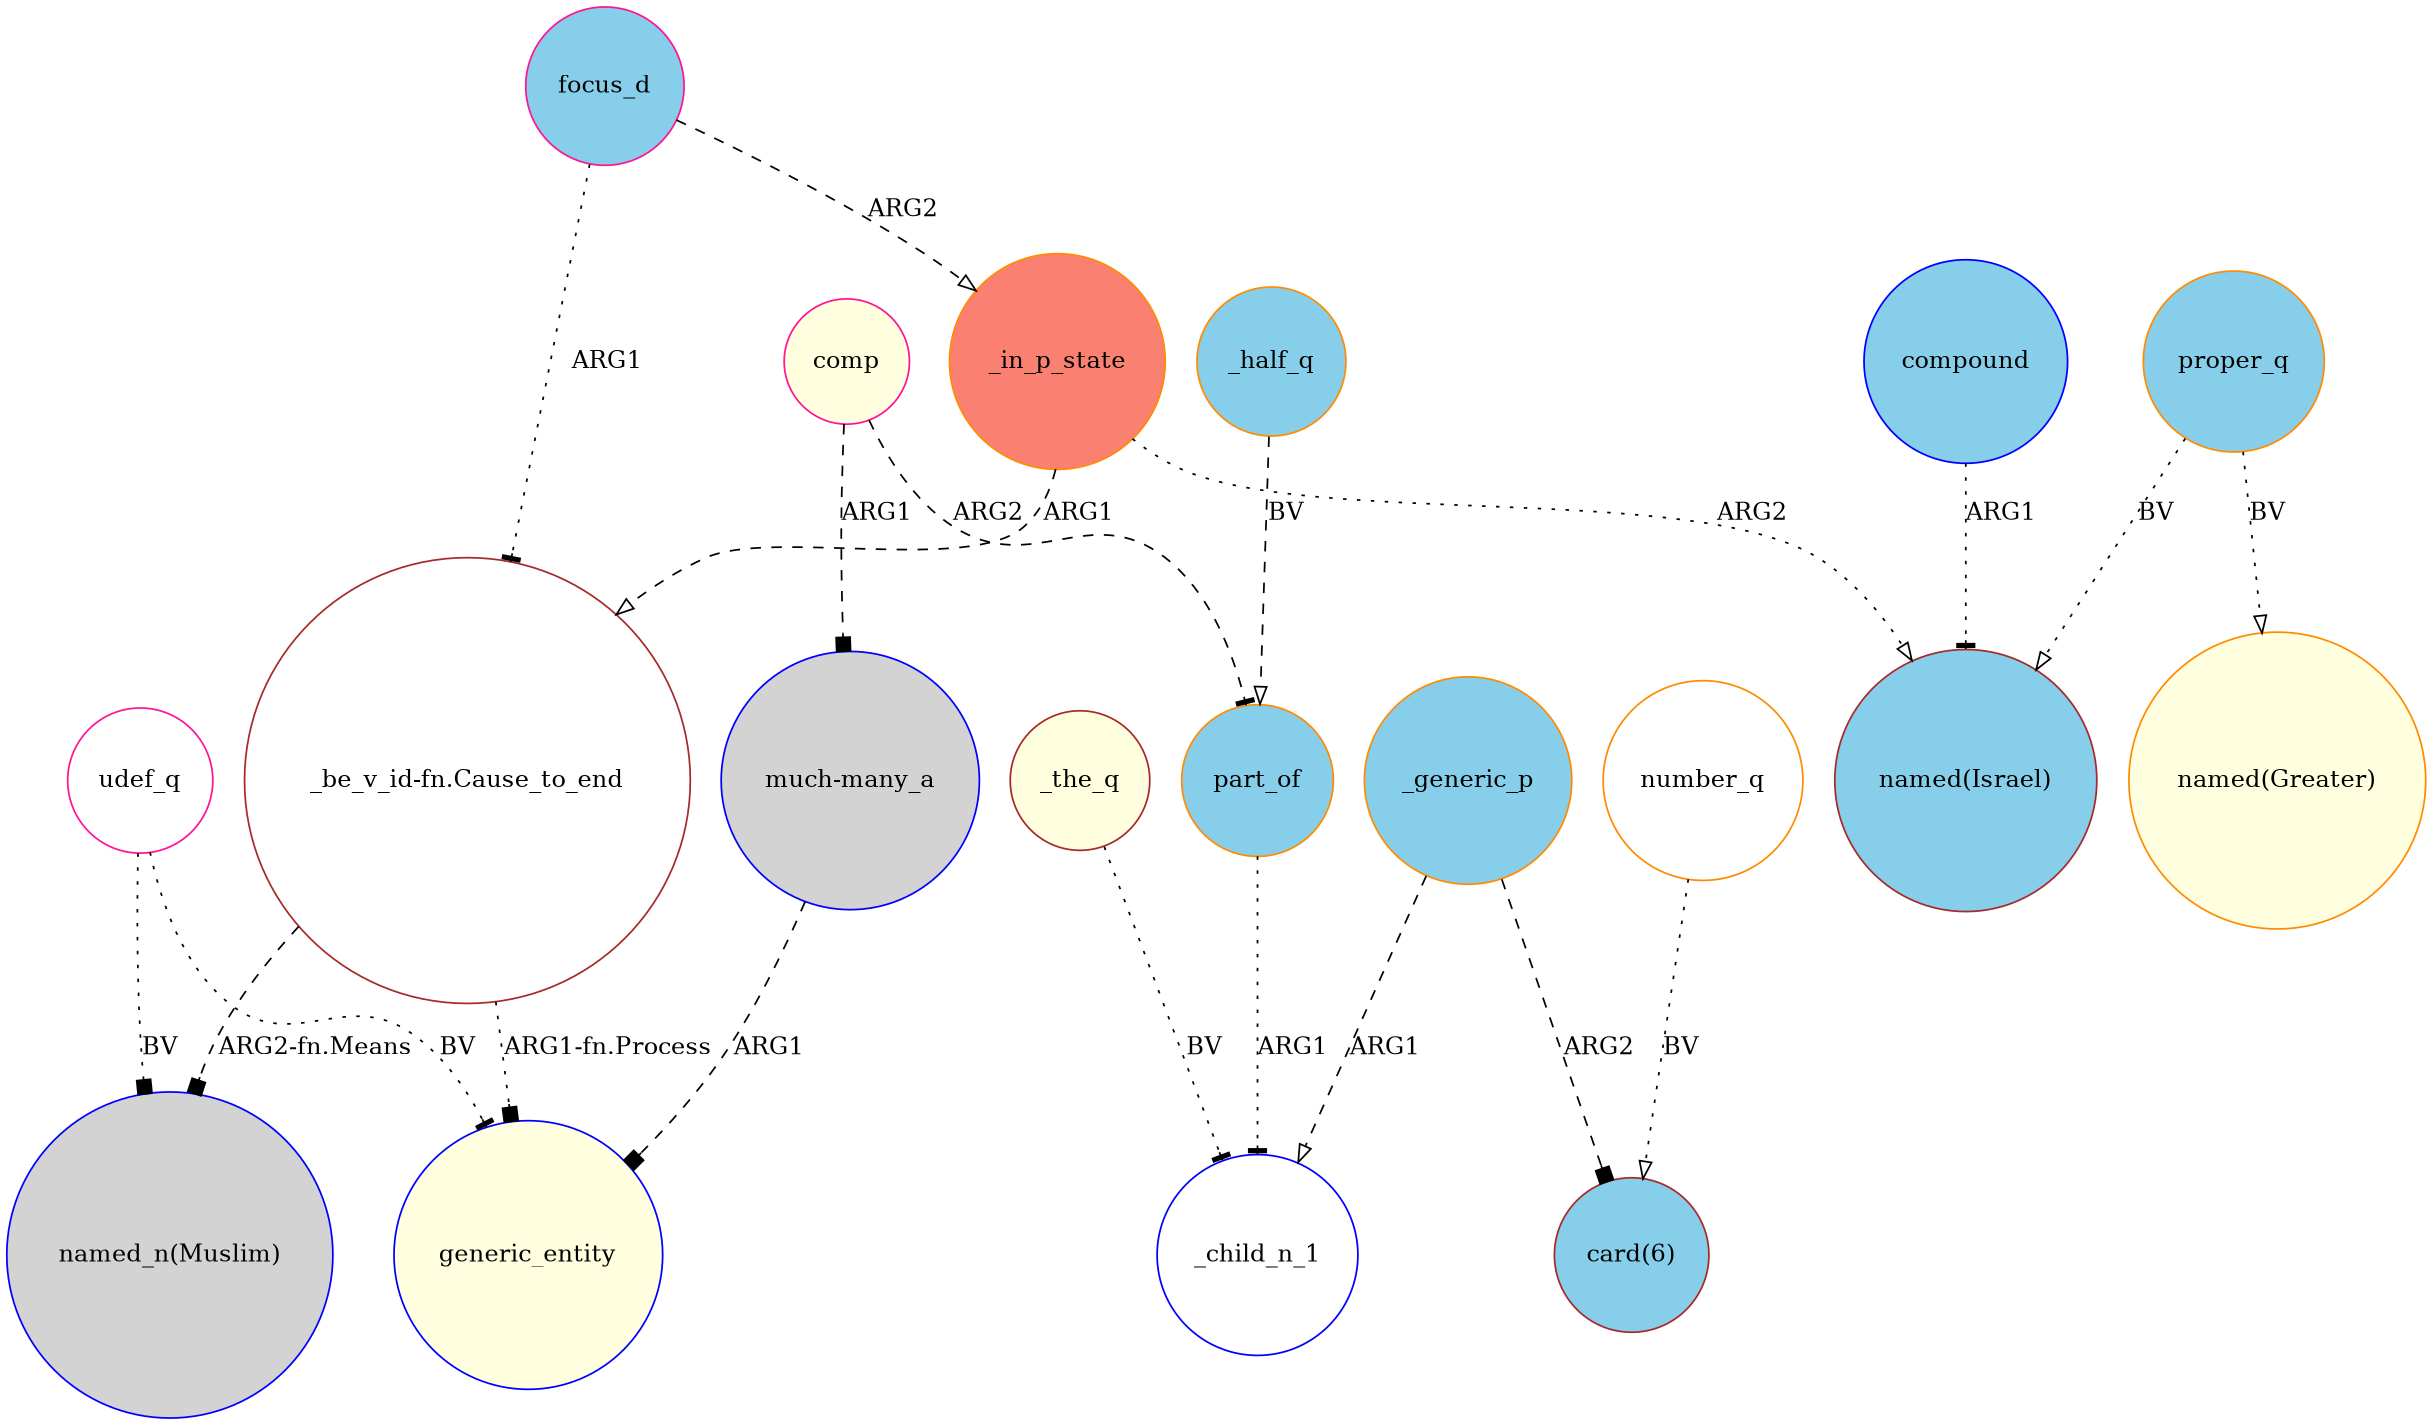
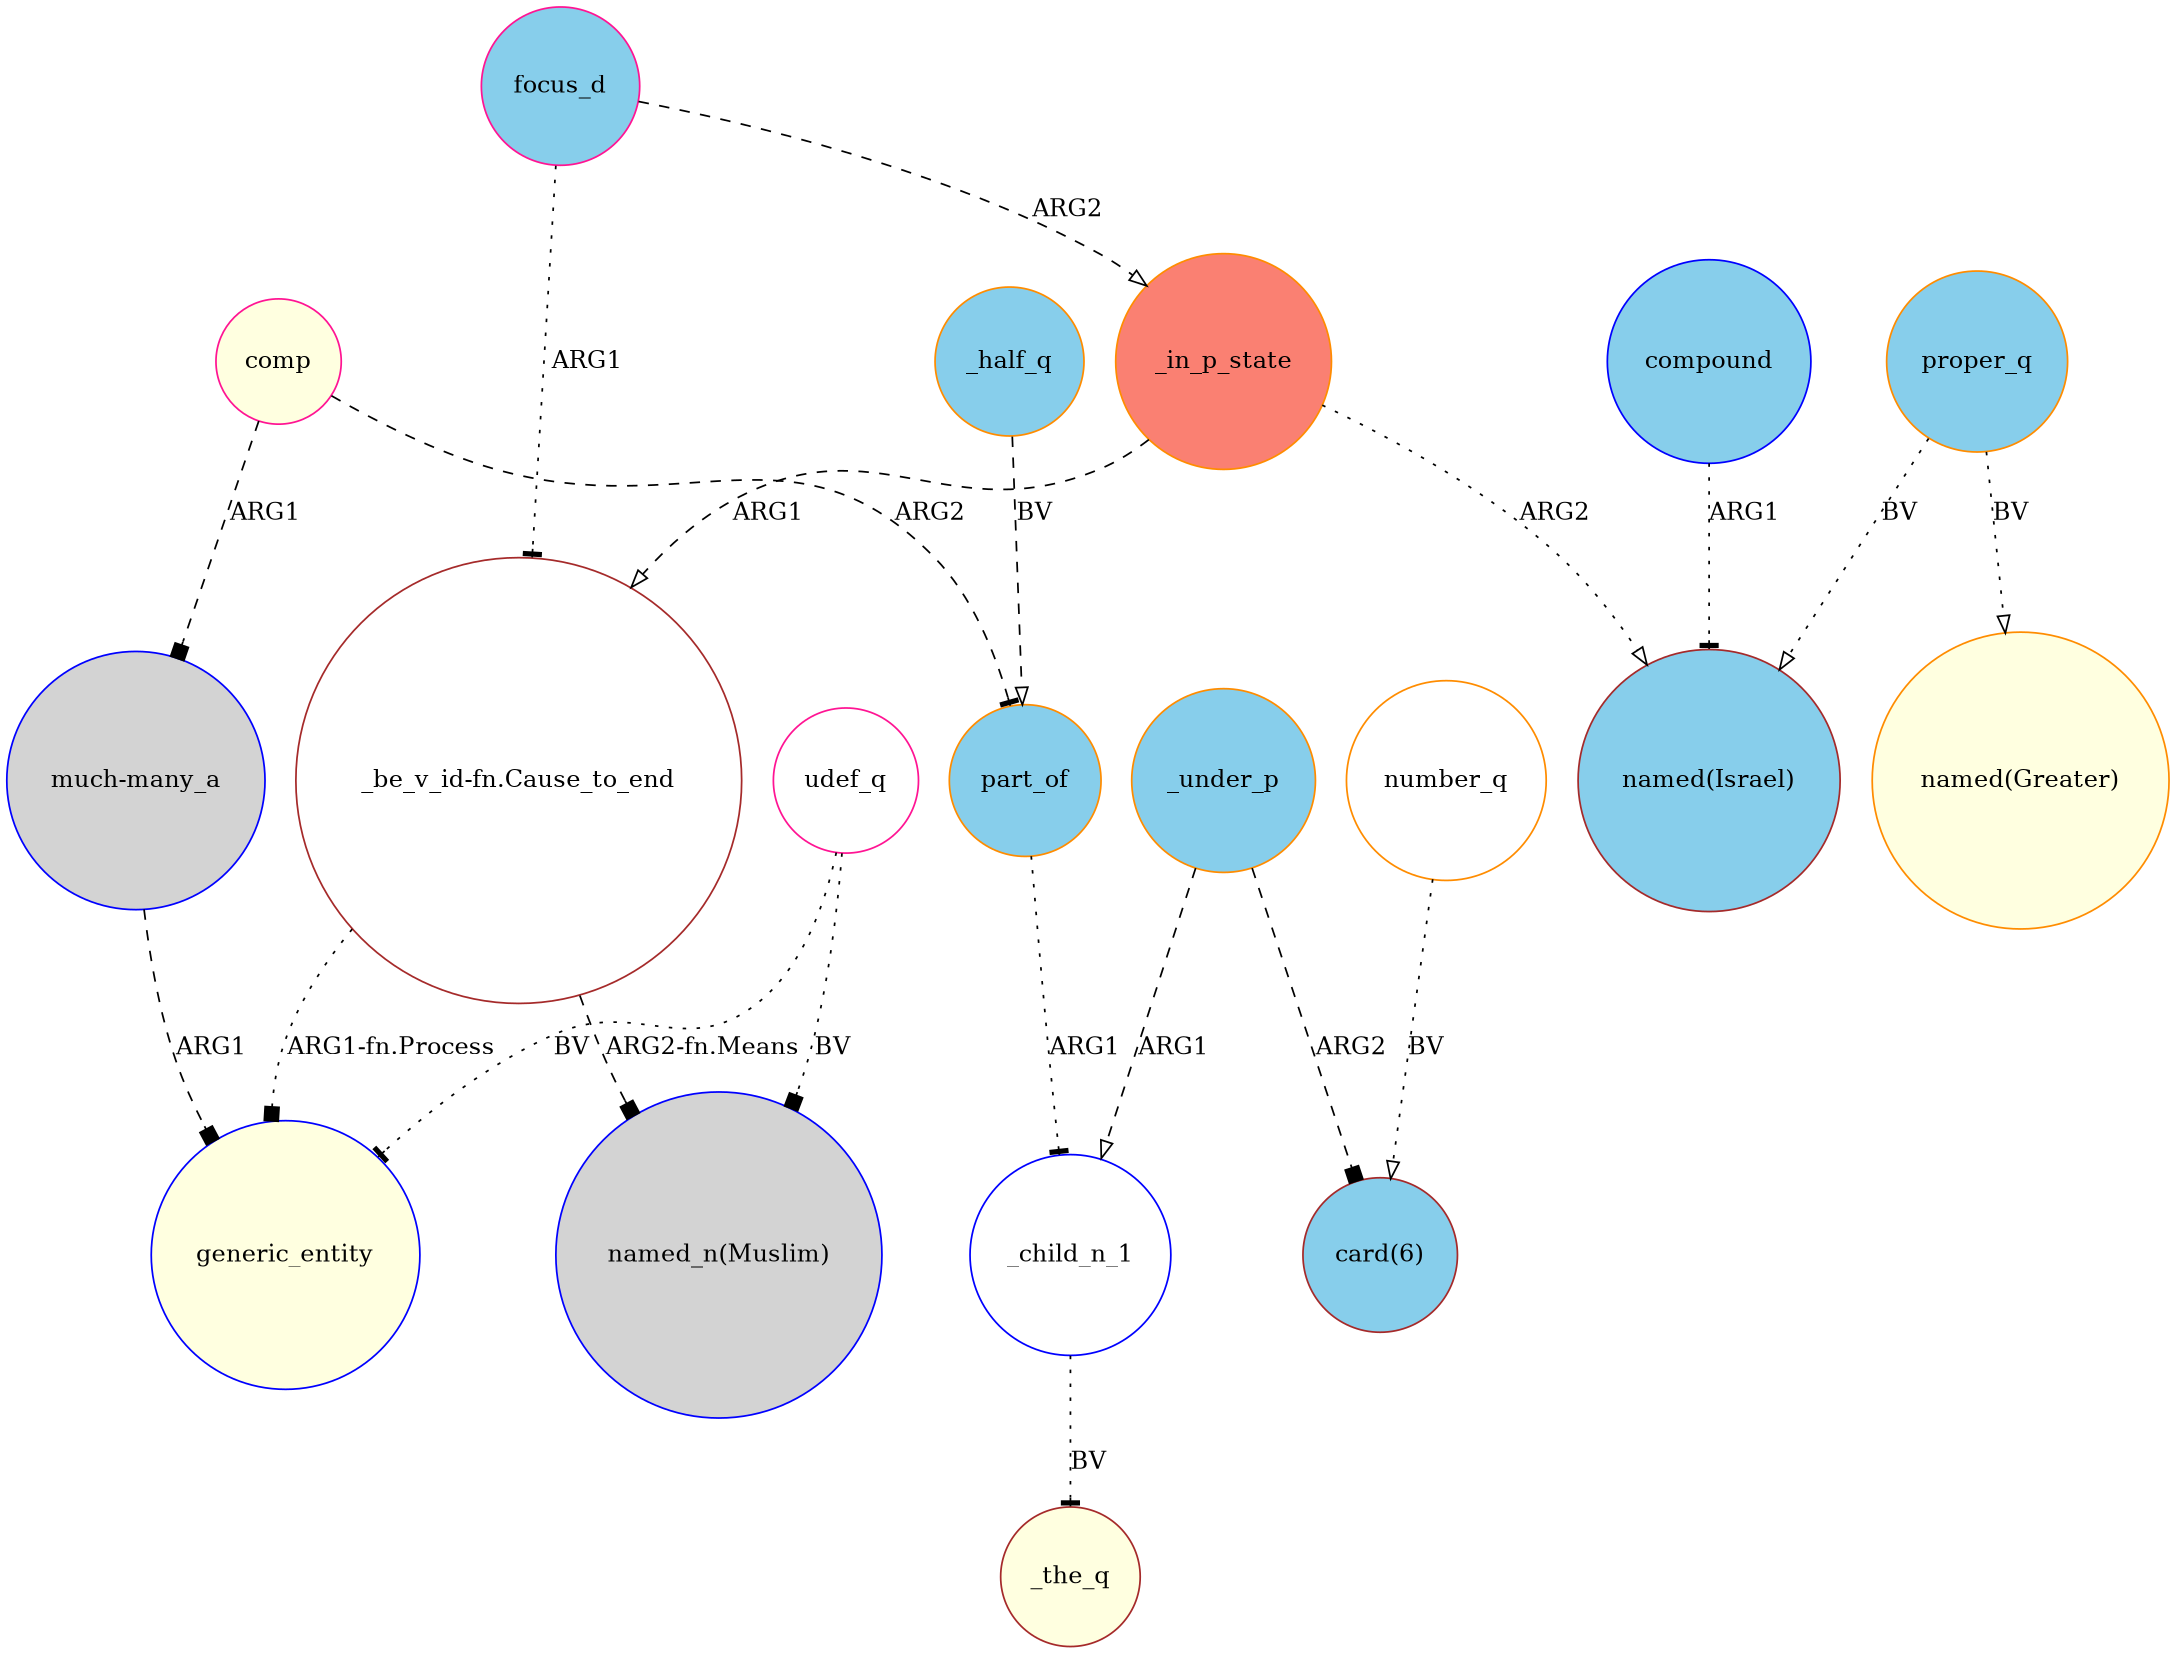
(1468, 781) -> (1224, 781)
(1162, 999) -> (1070, 1427)
